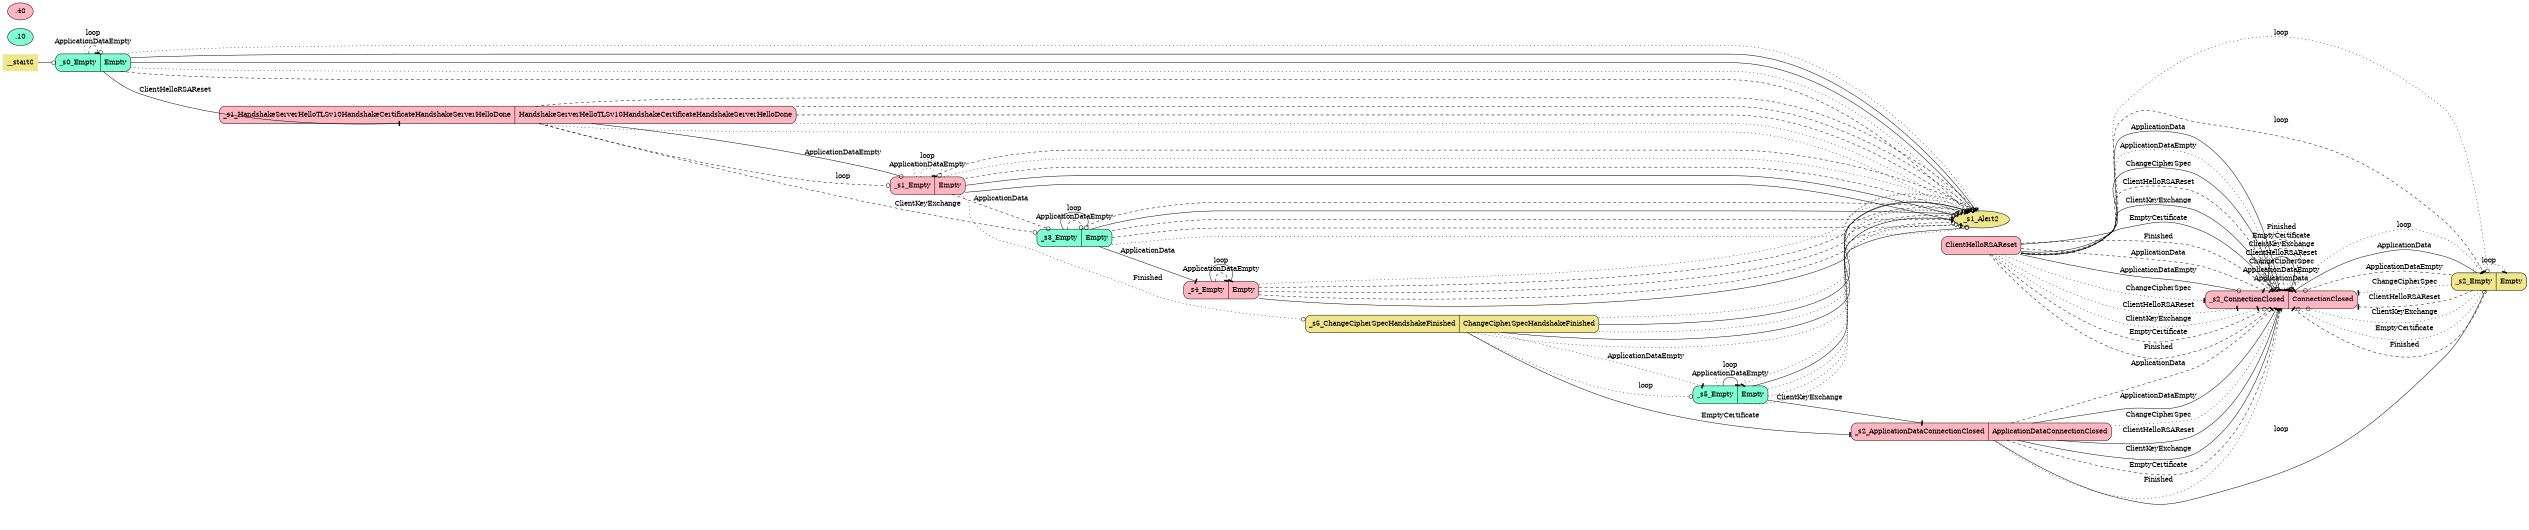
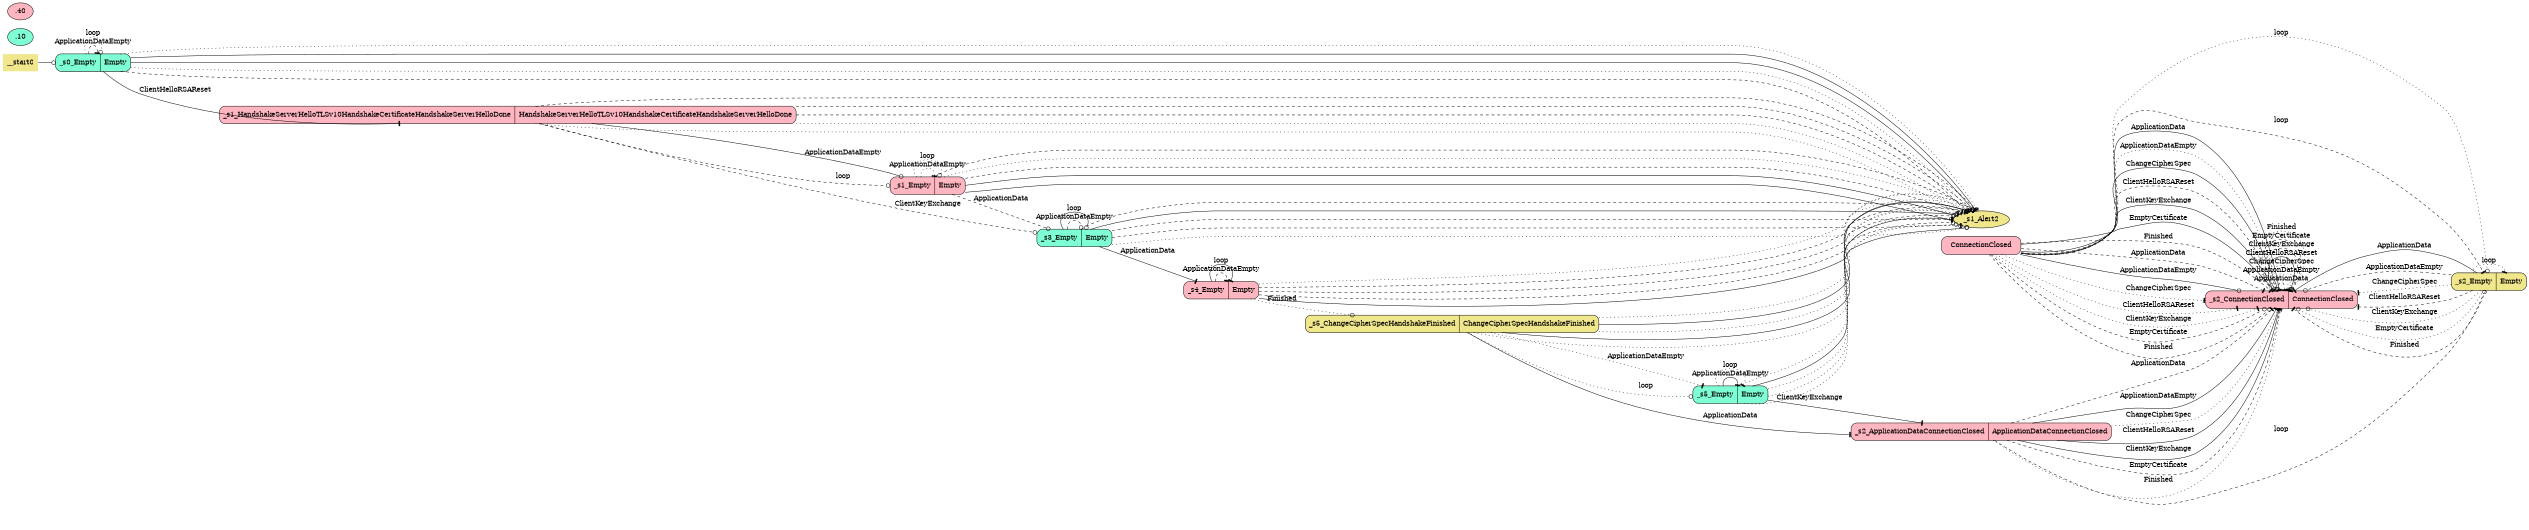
(2384, 233) -> none
(1981, 246) -> (1981, 246)
(1117, 281) -> (1300, 308)
(1730, 416) -> (1730, 416)
(2268, 477) -> (2268, 477)
